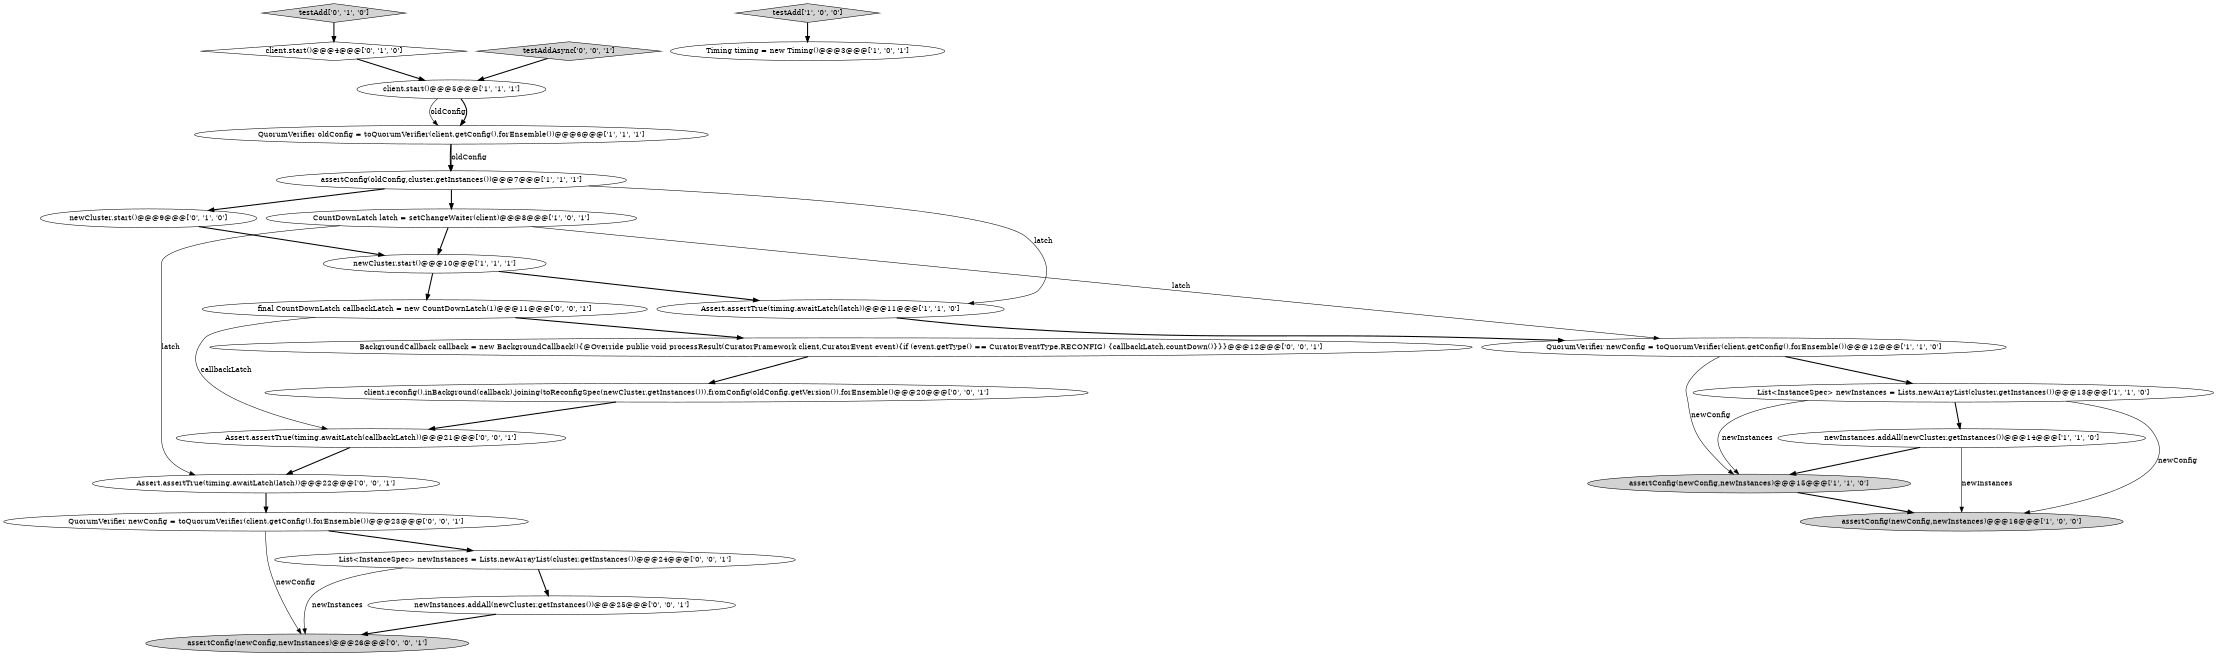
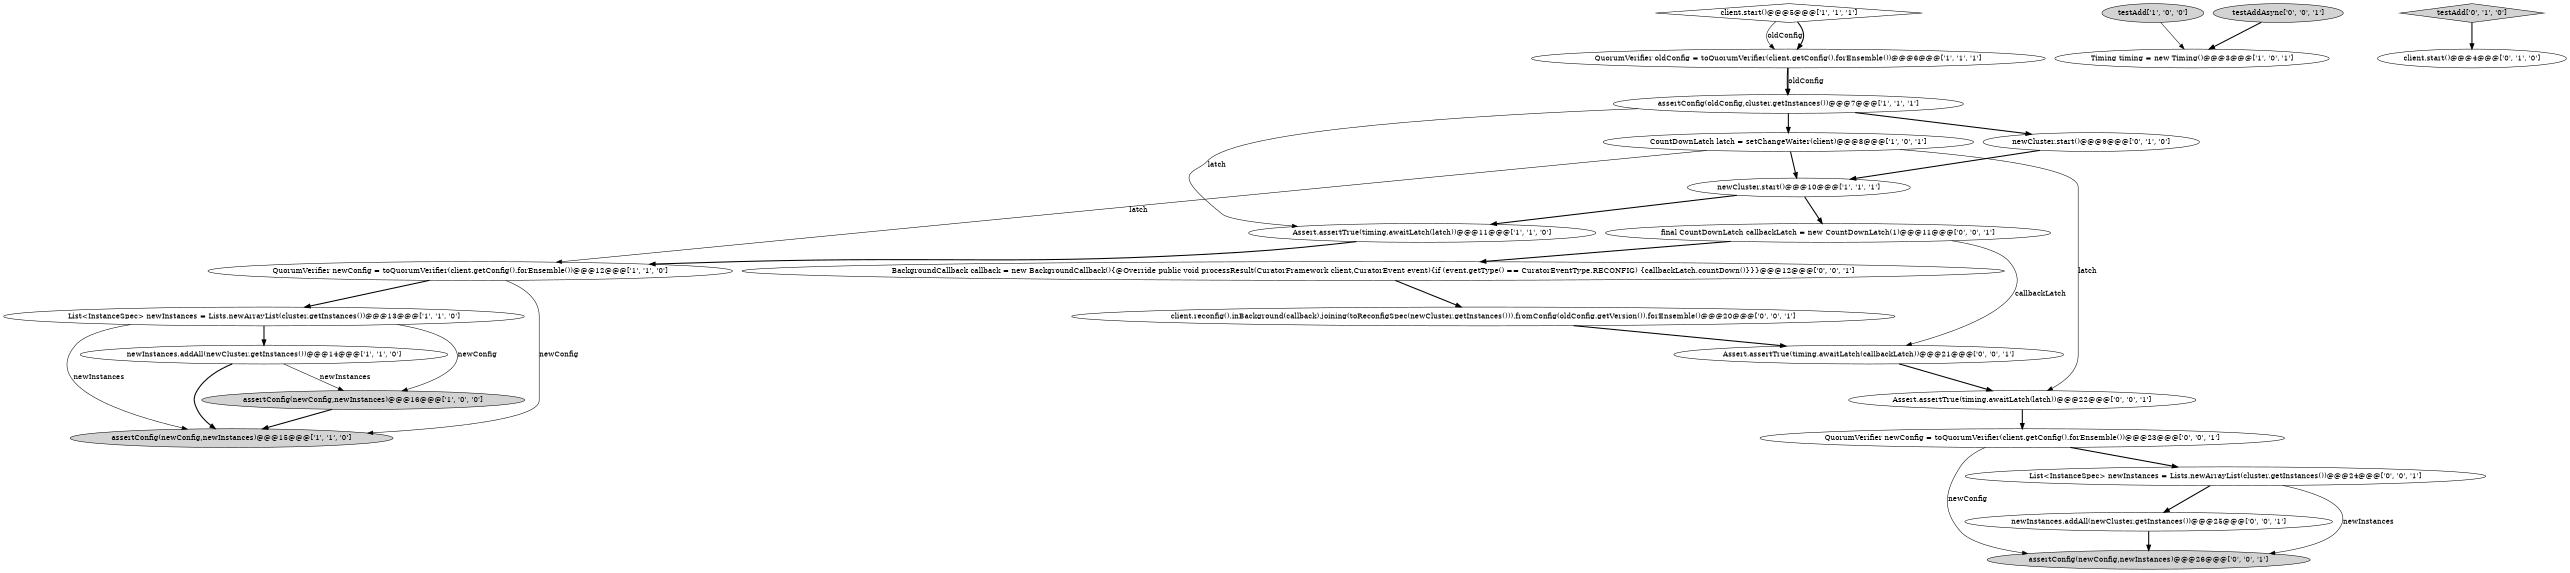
(808, 13) -> (2153, 13)
(808, 30) -> (2171, 34)
(334, 51) -> (2472, 58)
(569, 51) -> (2278, 13)
(388, 69) -> none
(516, 69) -> (2238, 34)
(451, 89) -> (1789, 13)
(1853, 502) -> (300, 418)
